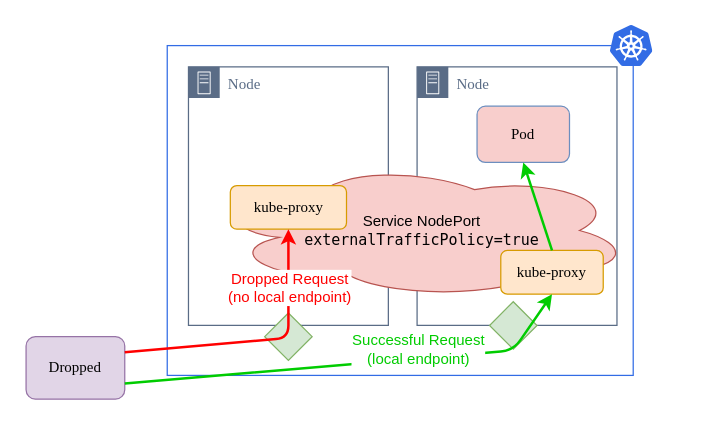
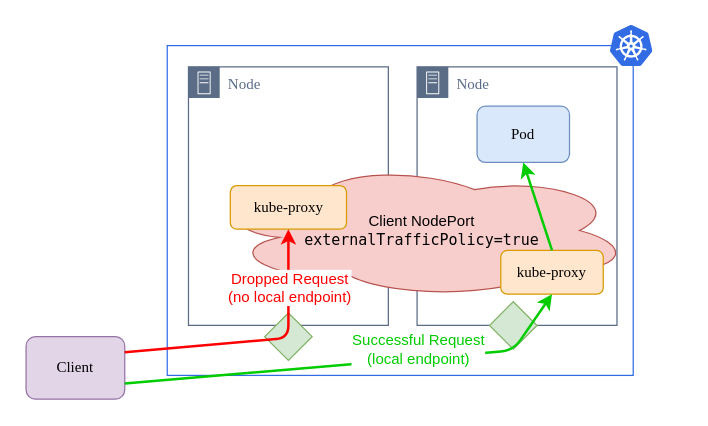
(523, 134) -> (523, 134)
(422, 231) -> (422, 231)
(75, 368) -> (75, 368)
